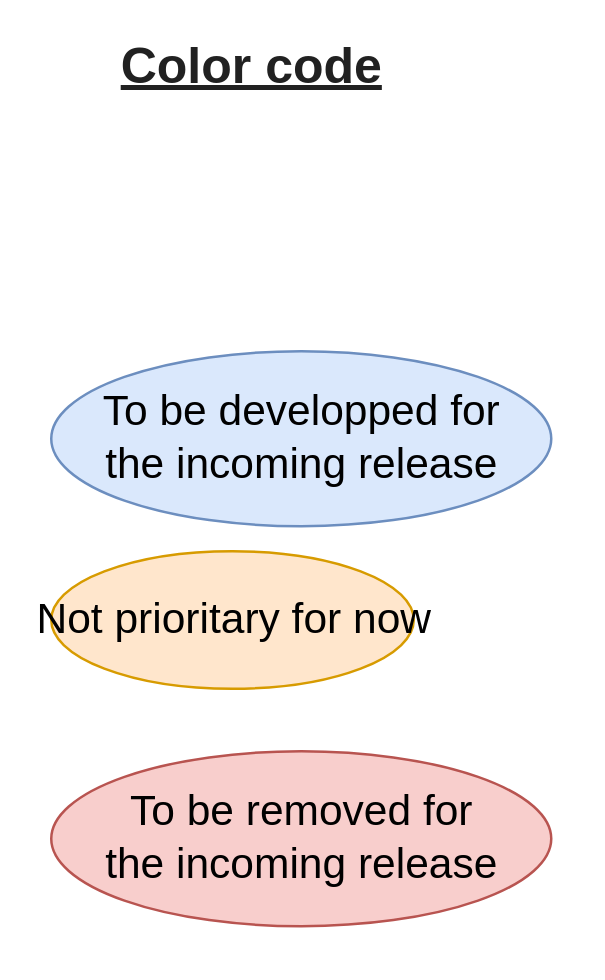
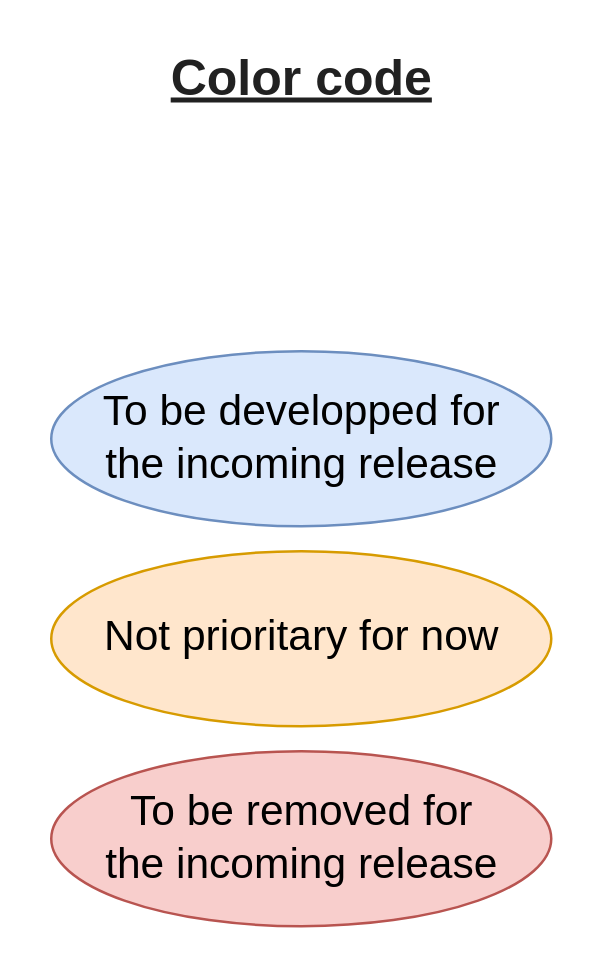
(251, 64) -> (301, 76)
(233, 620) -> (301, 639)
